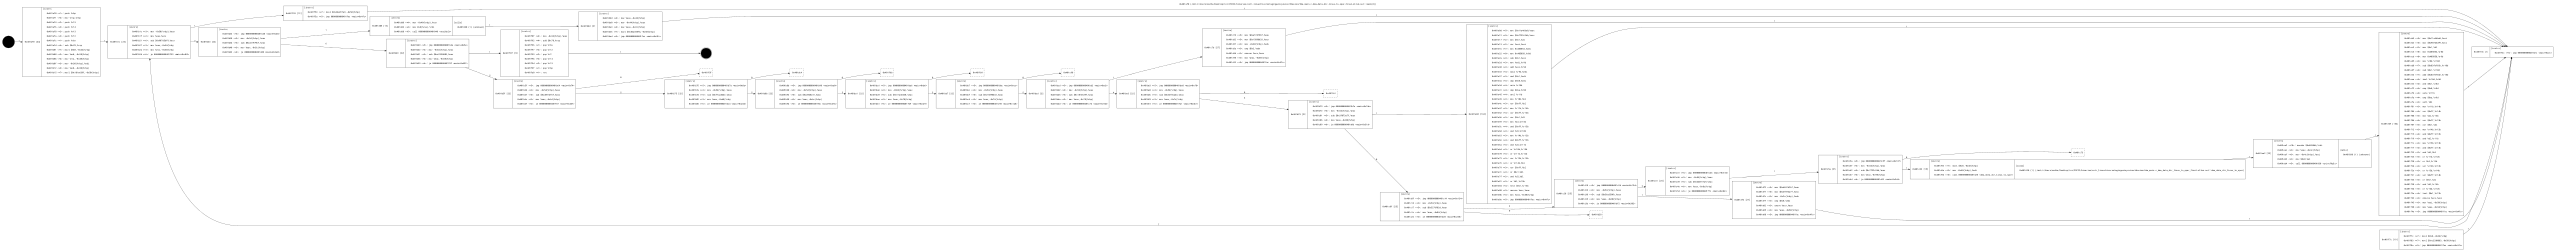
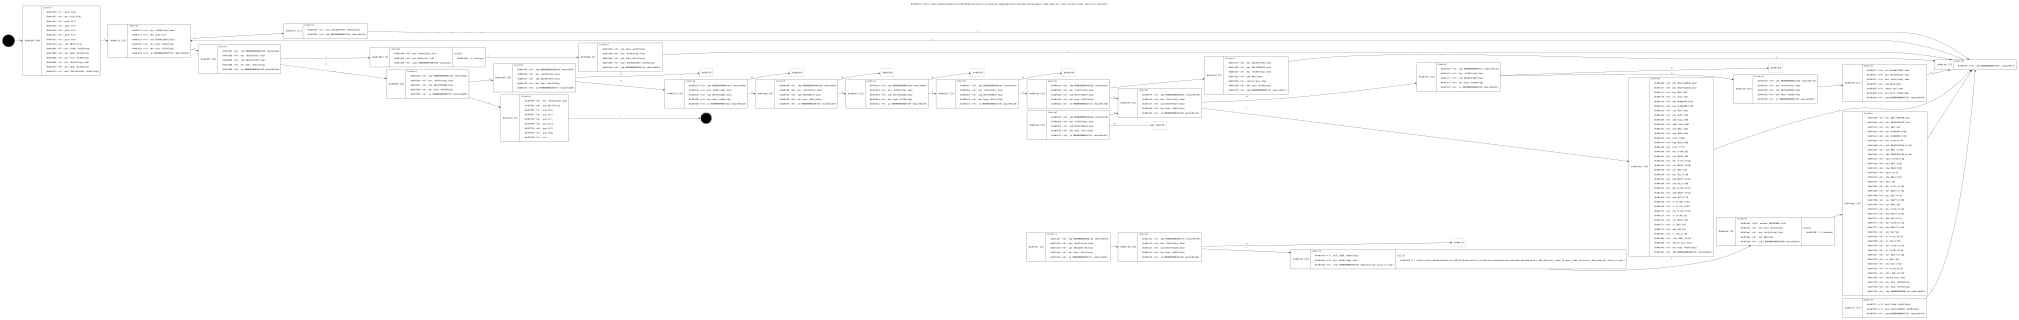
(1112, 94) -> (1113, 98)
(1641, 187) -> none
